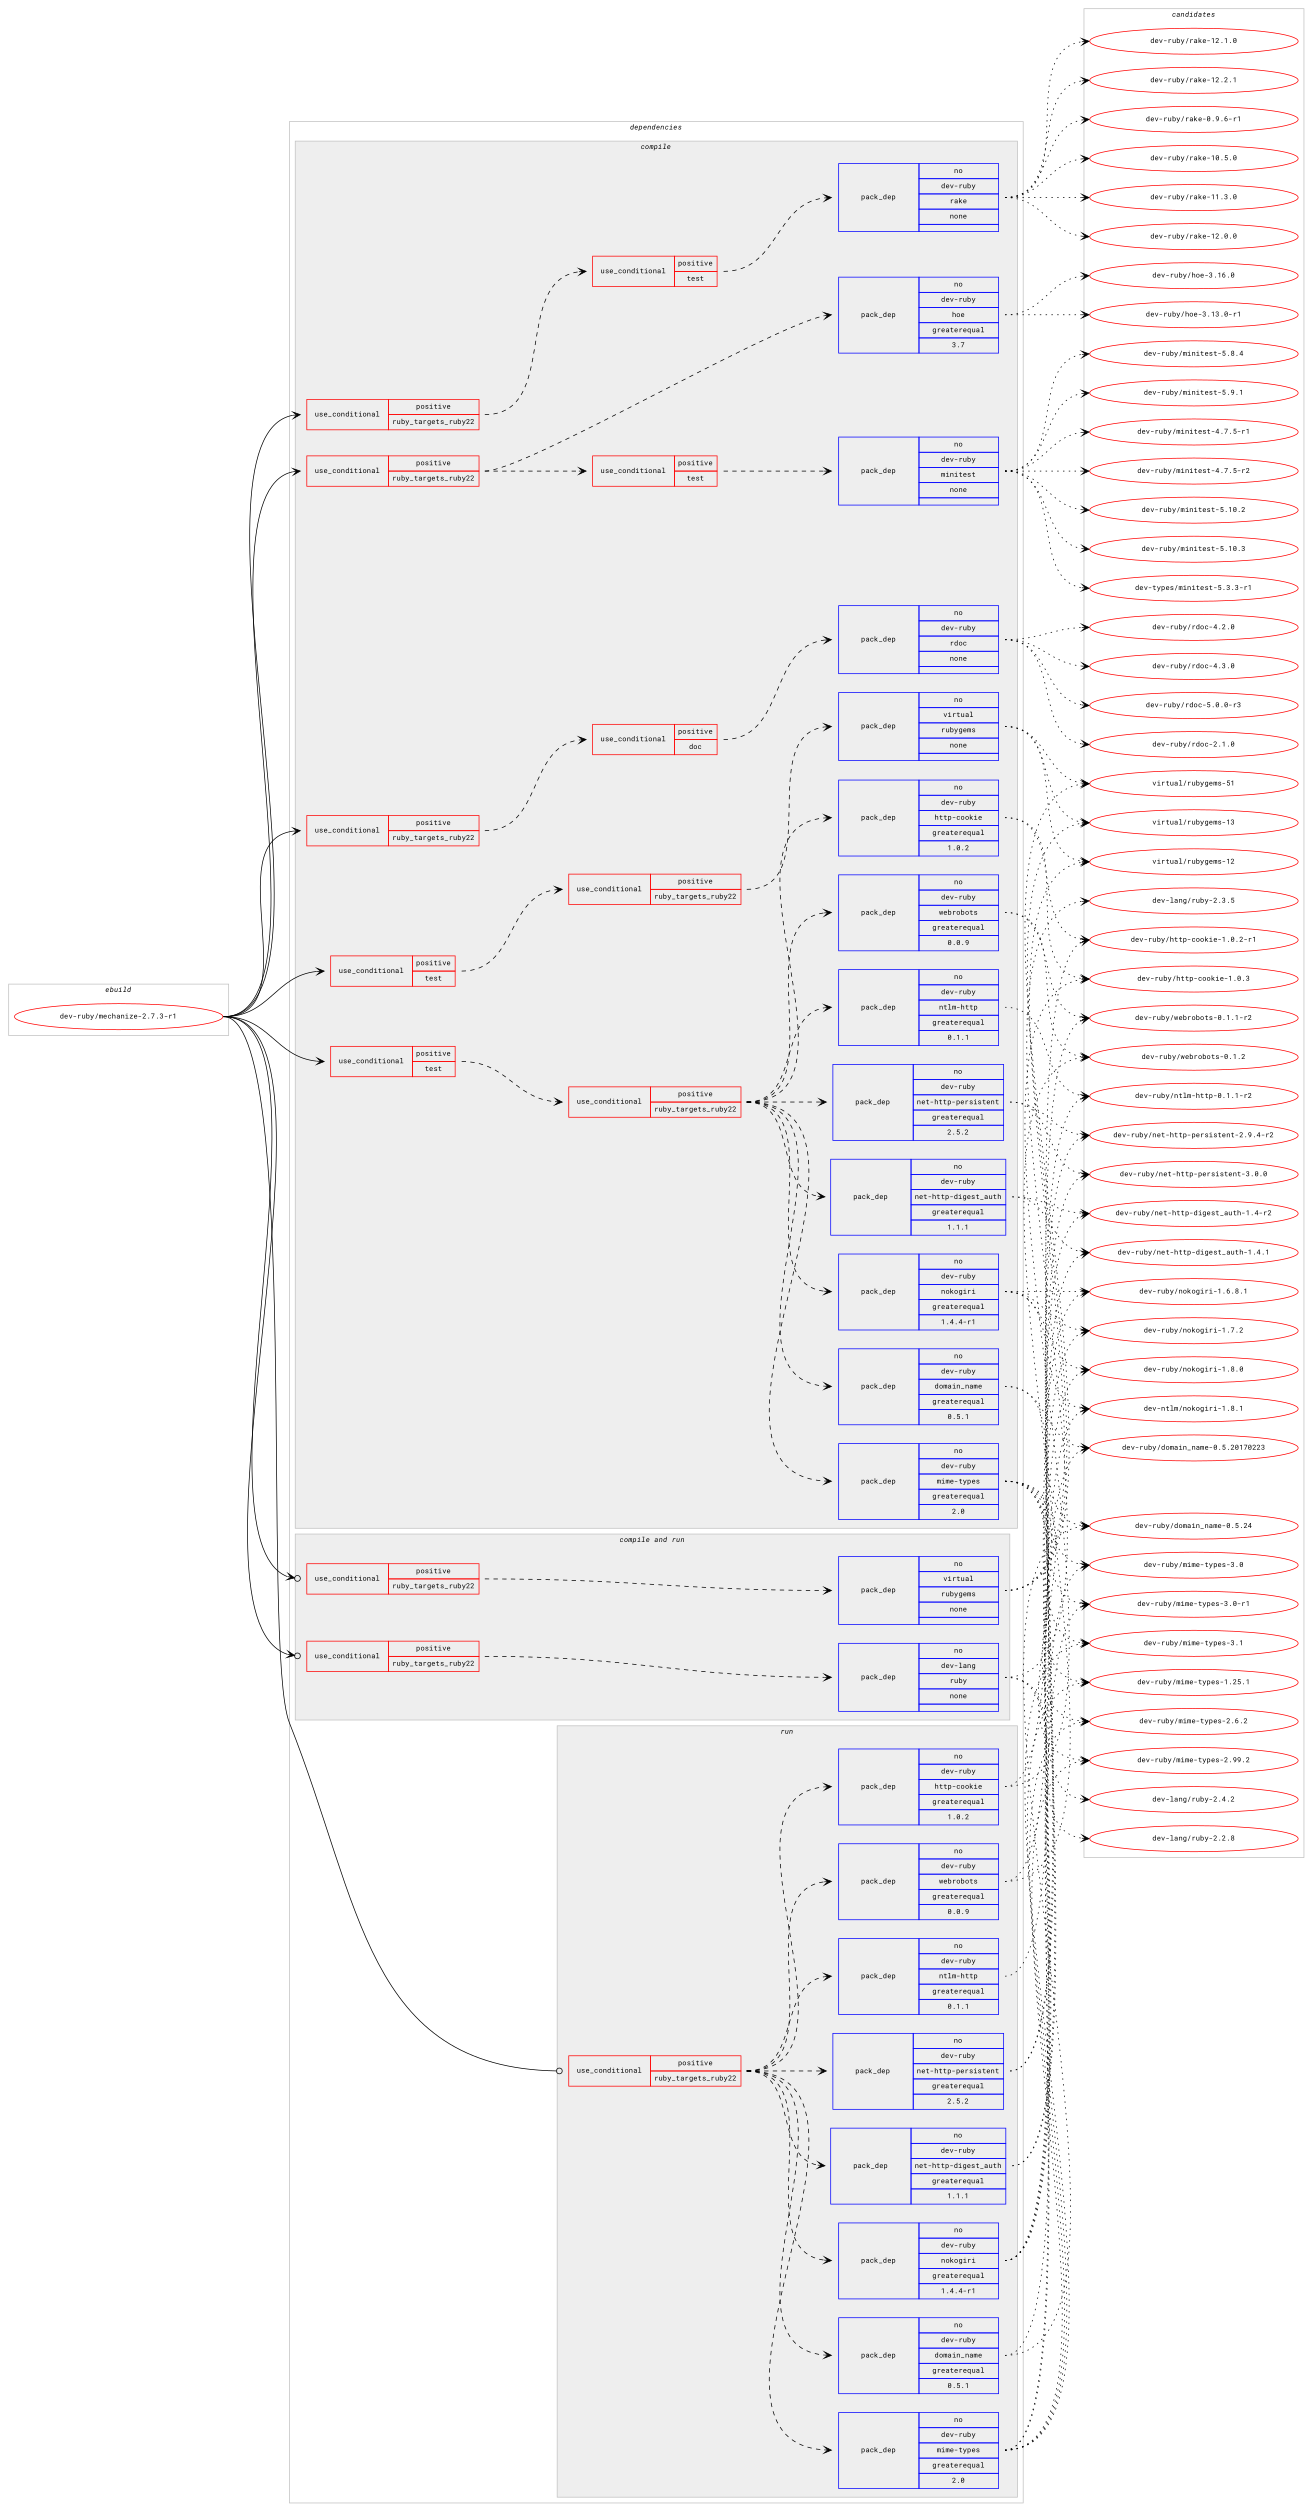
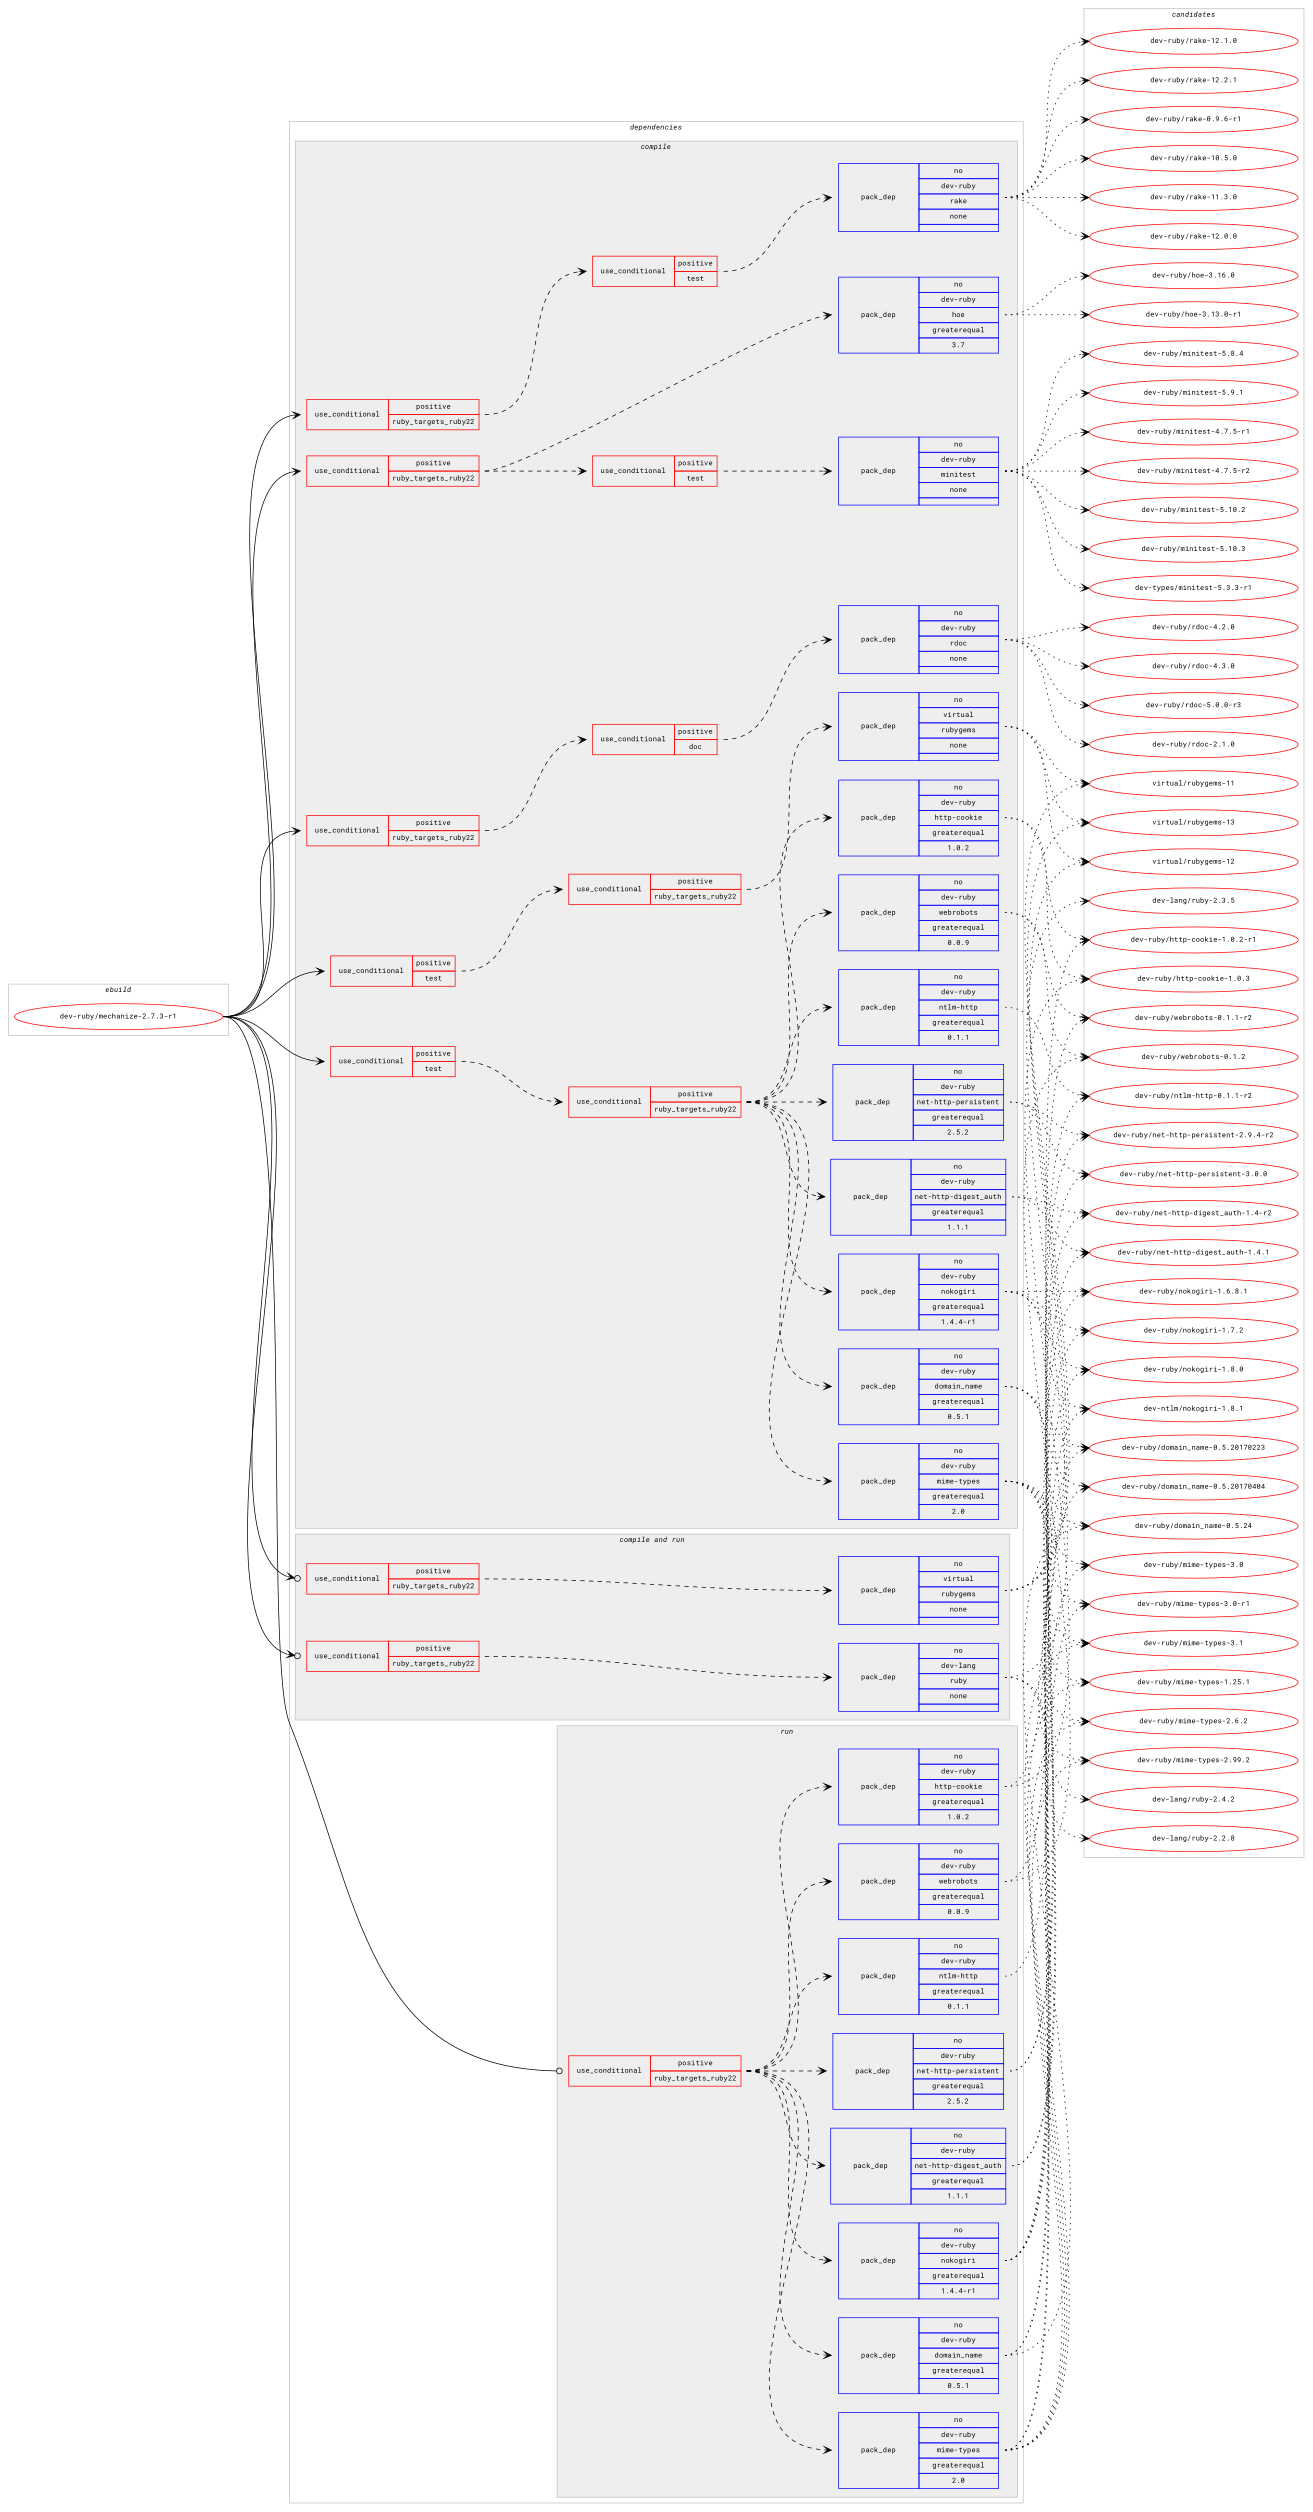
(1194, 784) -> (1194, 784)
none -> (1194, 1487)
